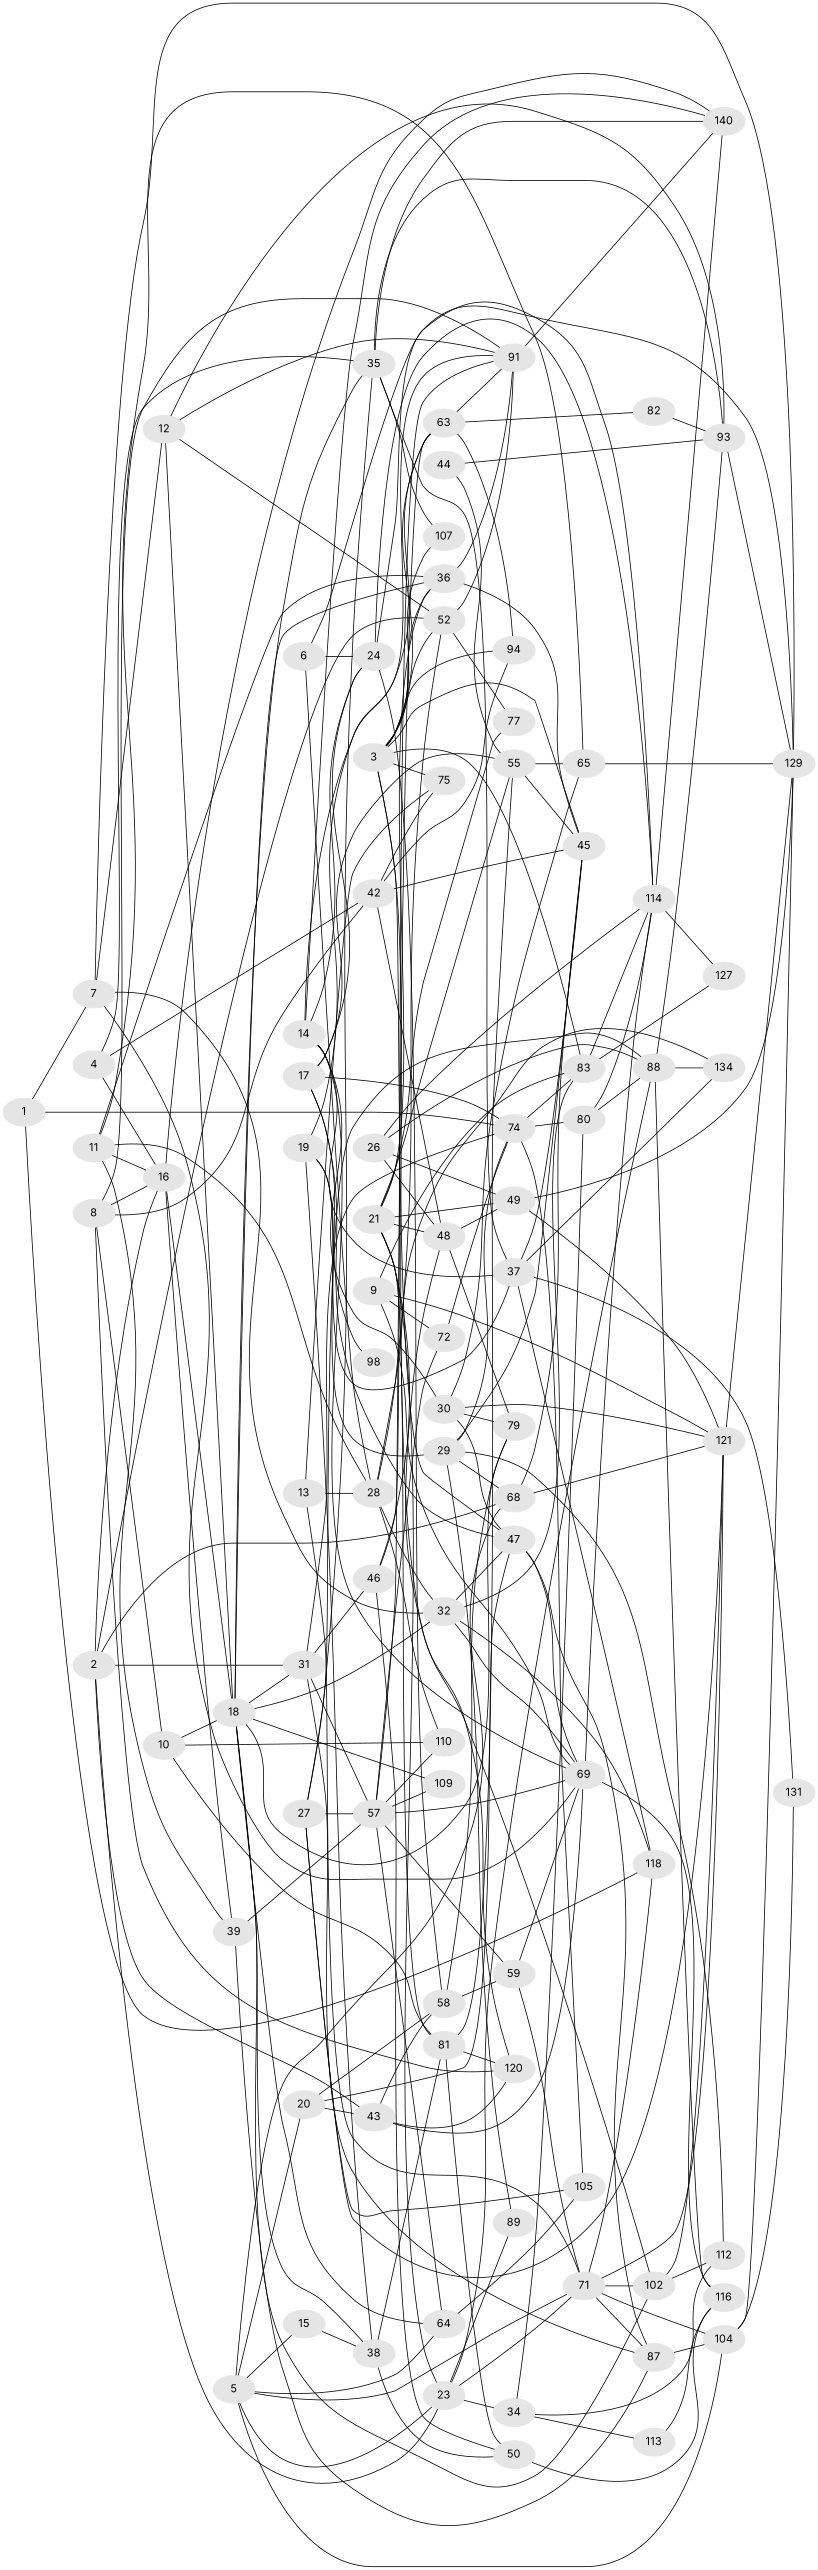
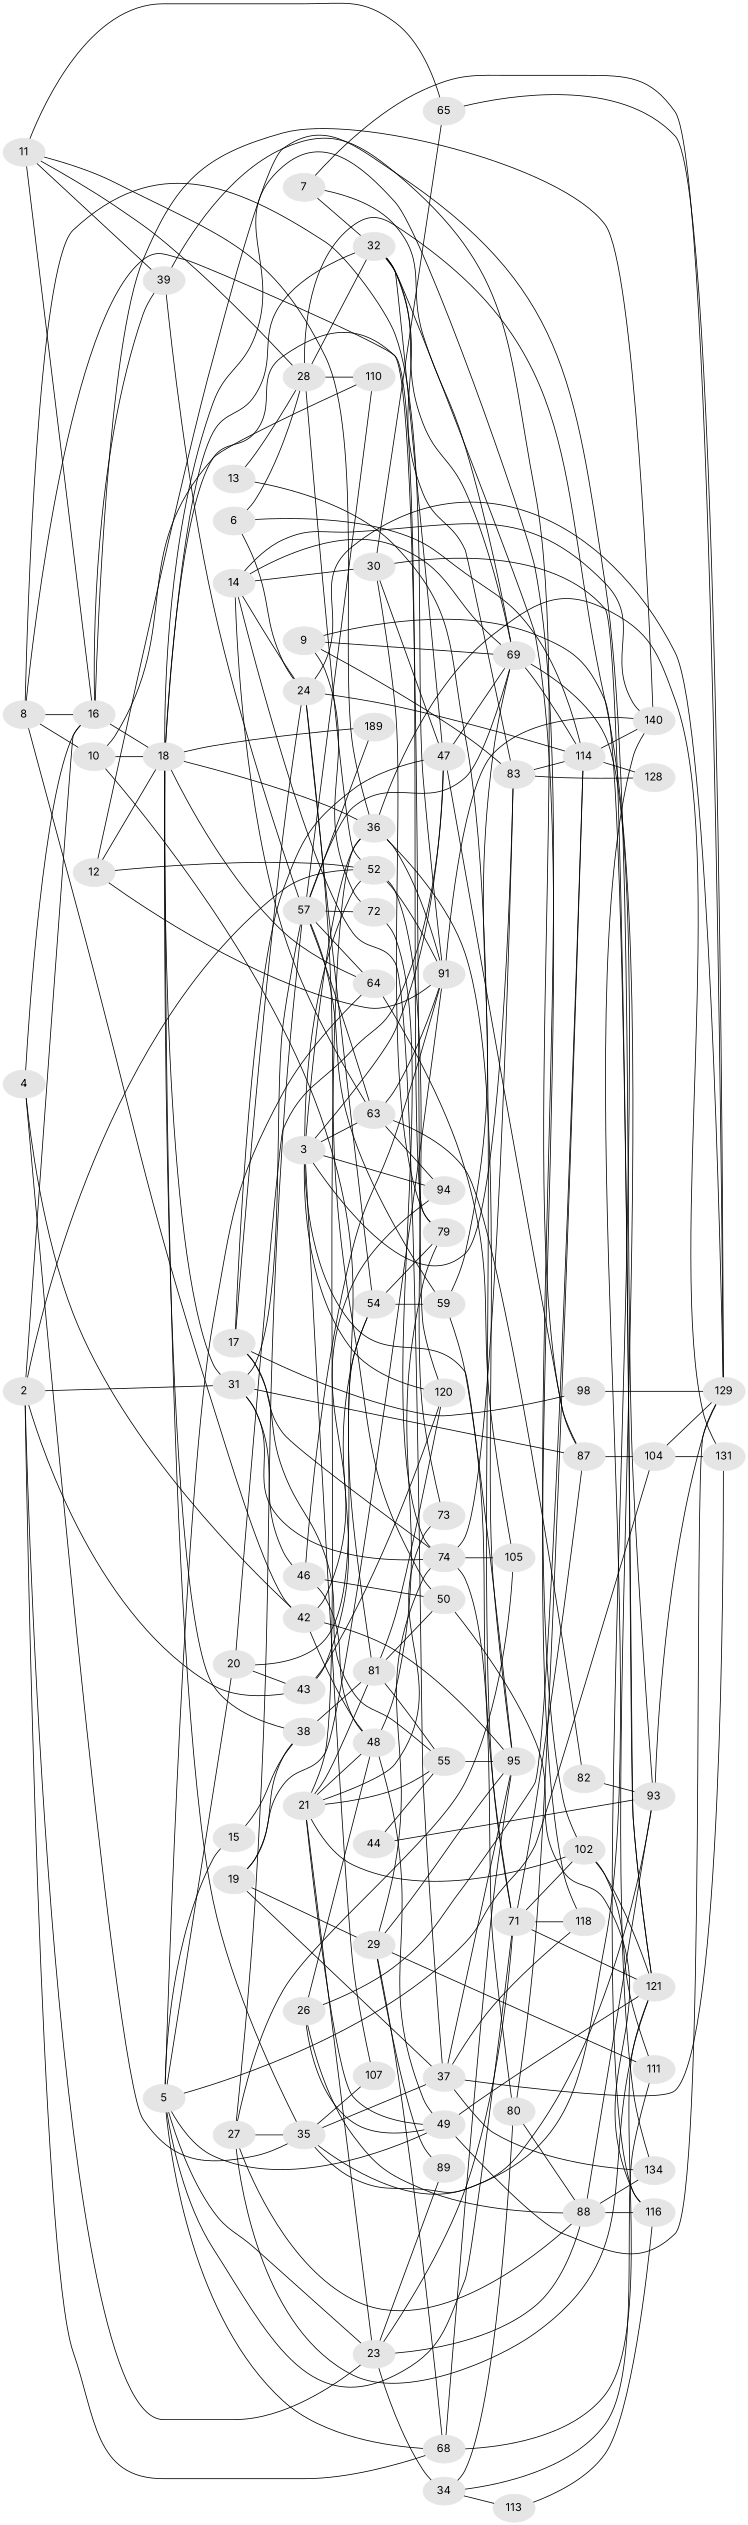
(132, 685) -> none
(514, 722) -> (444, 1516)
(549, 764) -> none
(444, 781) -> none
none -> (696, 843)
(584, 846) -> (514, 1762)
(724, 976) -> (654, 778)
(759, 1102) -> (654, 1391)
(24, 1112) -> none
(444, 1784) -> (374, 727)
(444, 2004) -> (374, 1304)
(558, 2020) -> none
none -> (291, 2169)
(724, 2256) -> (654, 2070)
(653, 2315) -> none
(414, 2435) -> (339, 1222)
